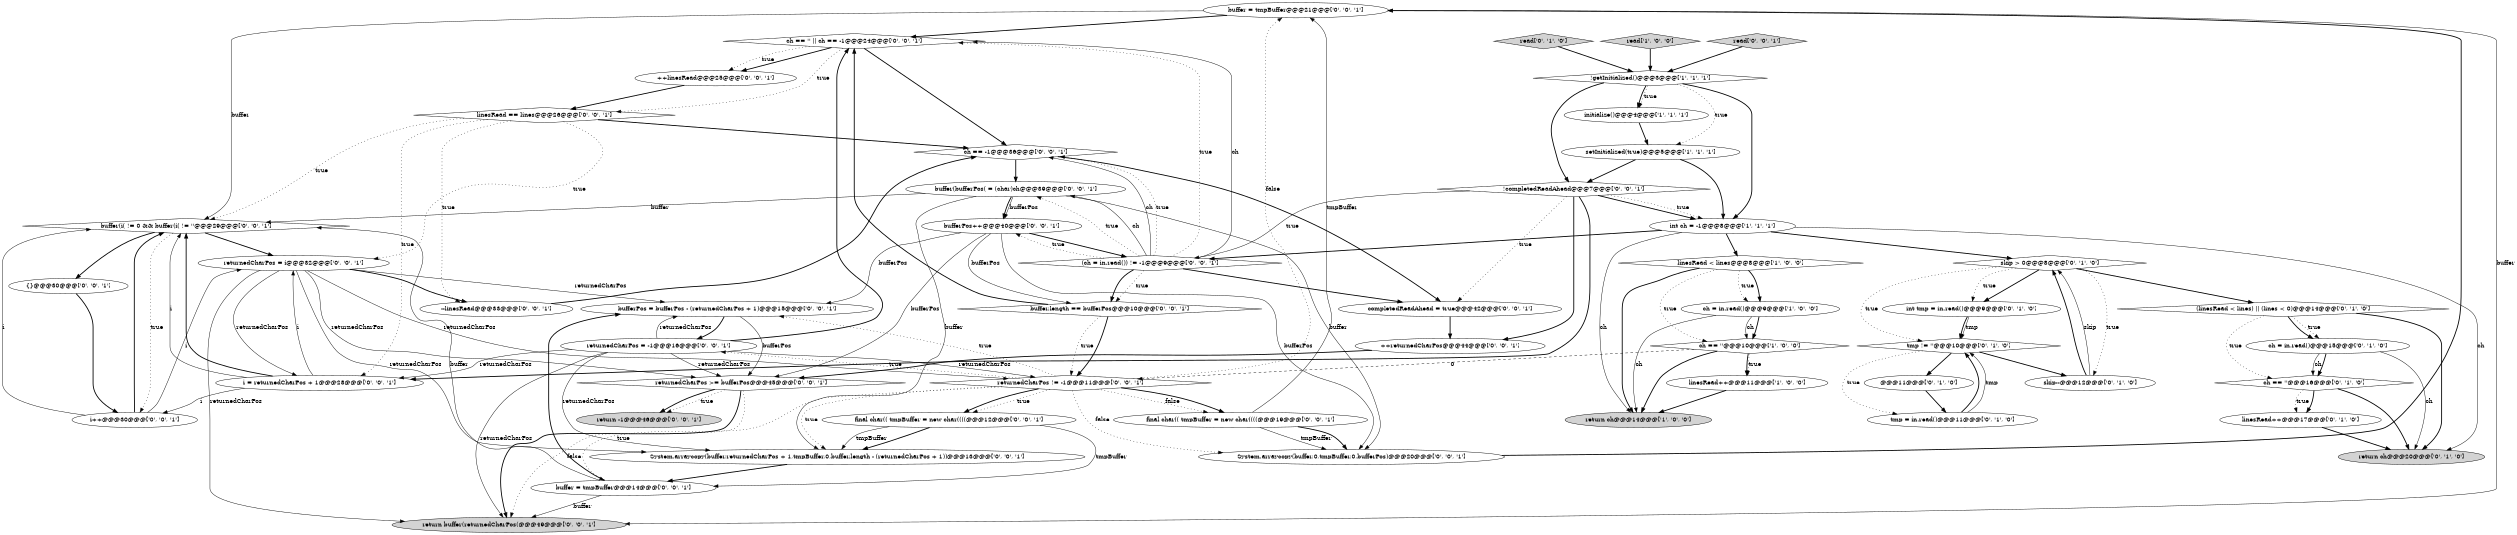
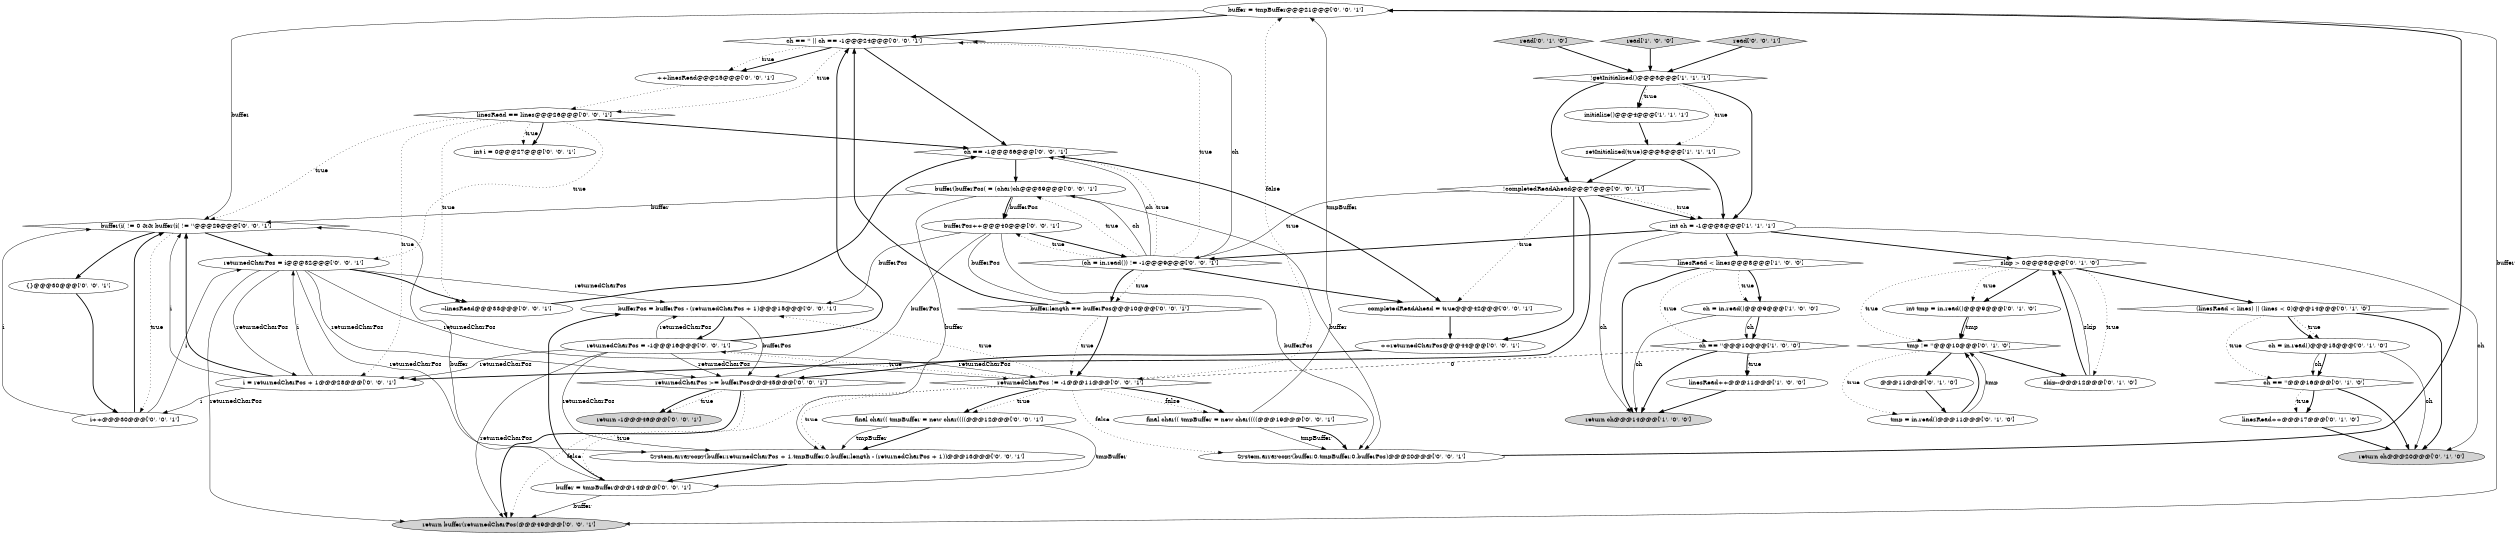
(630, 97) -> (630, 97)
none -> (525, 152)
